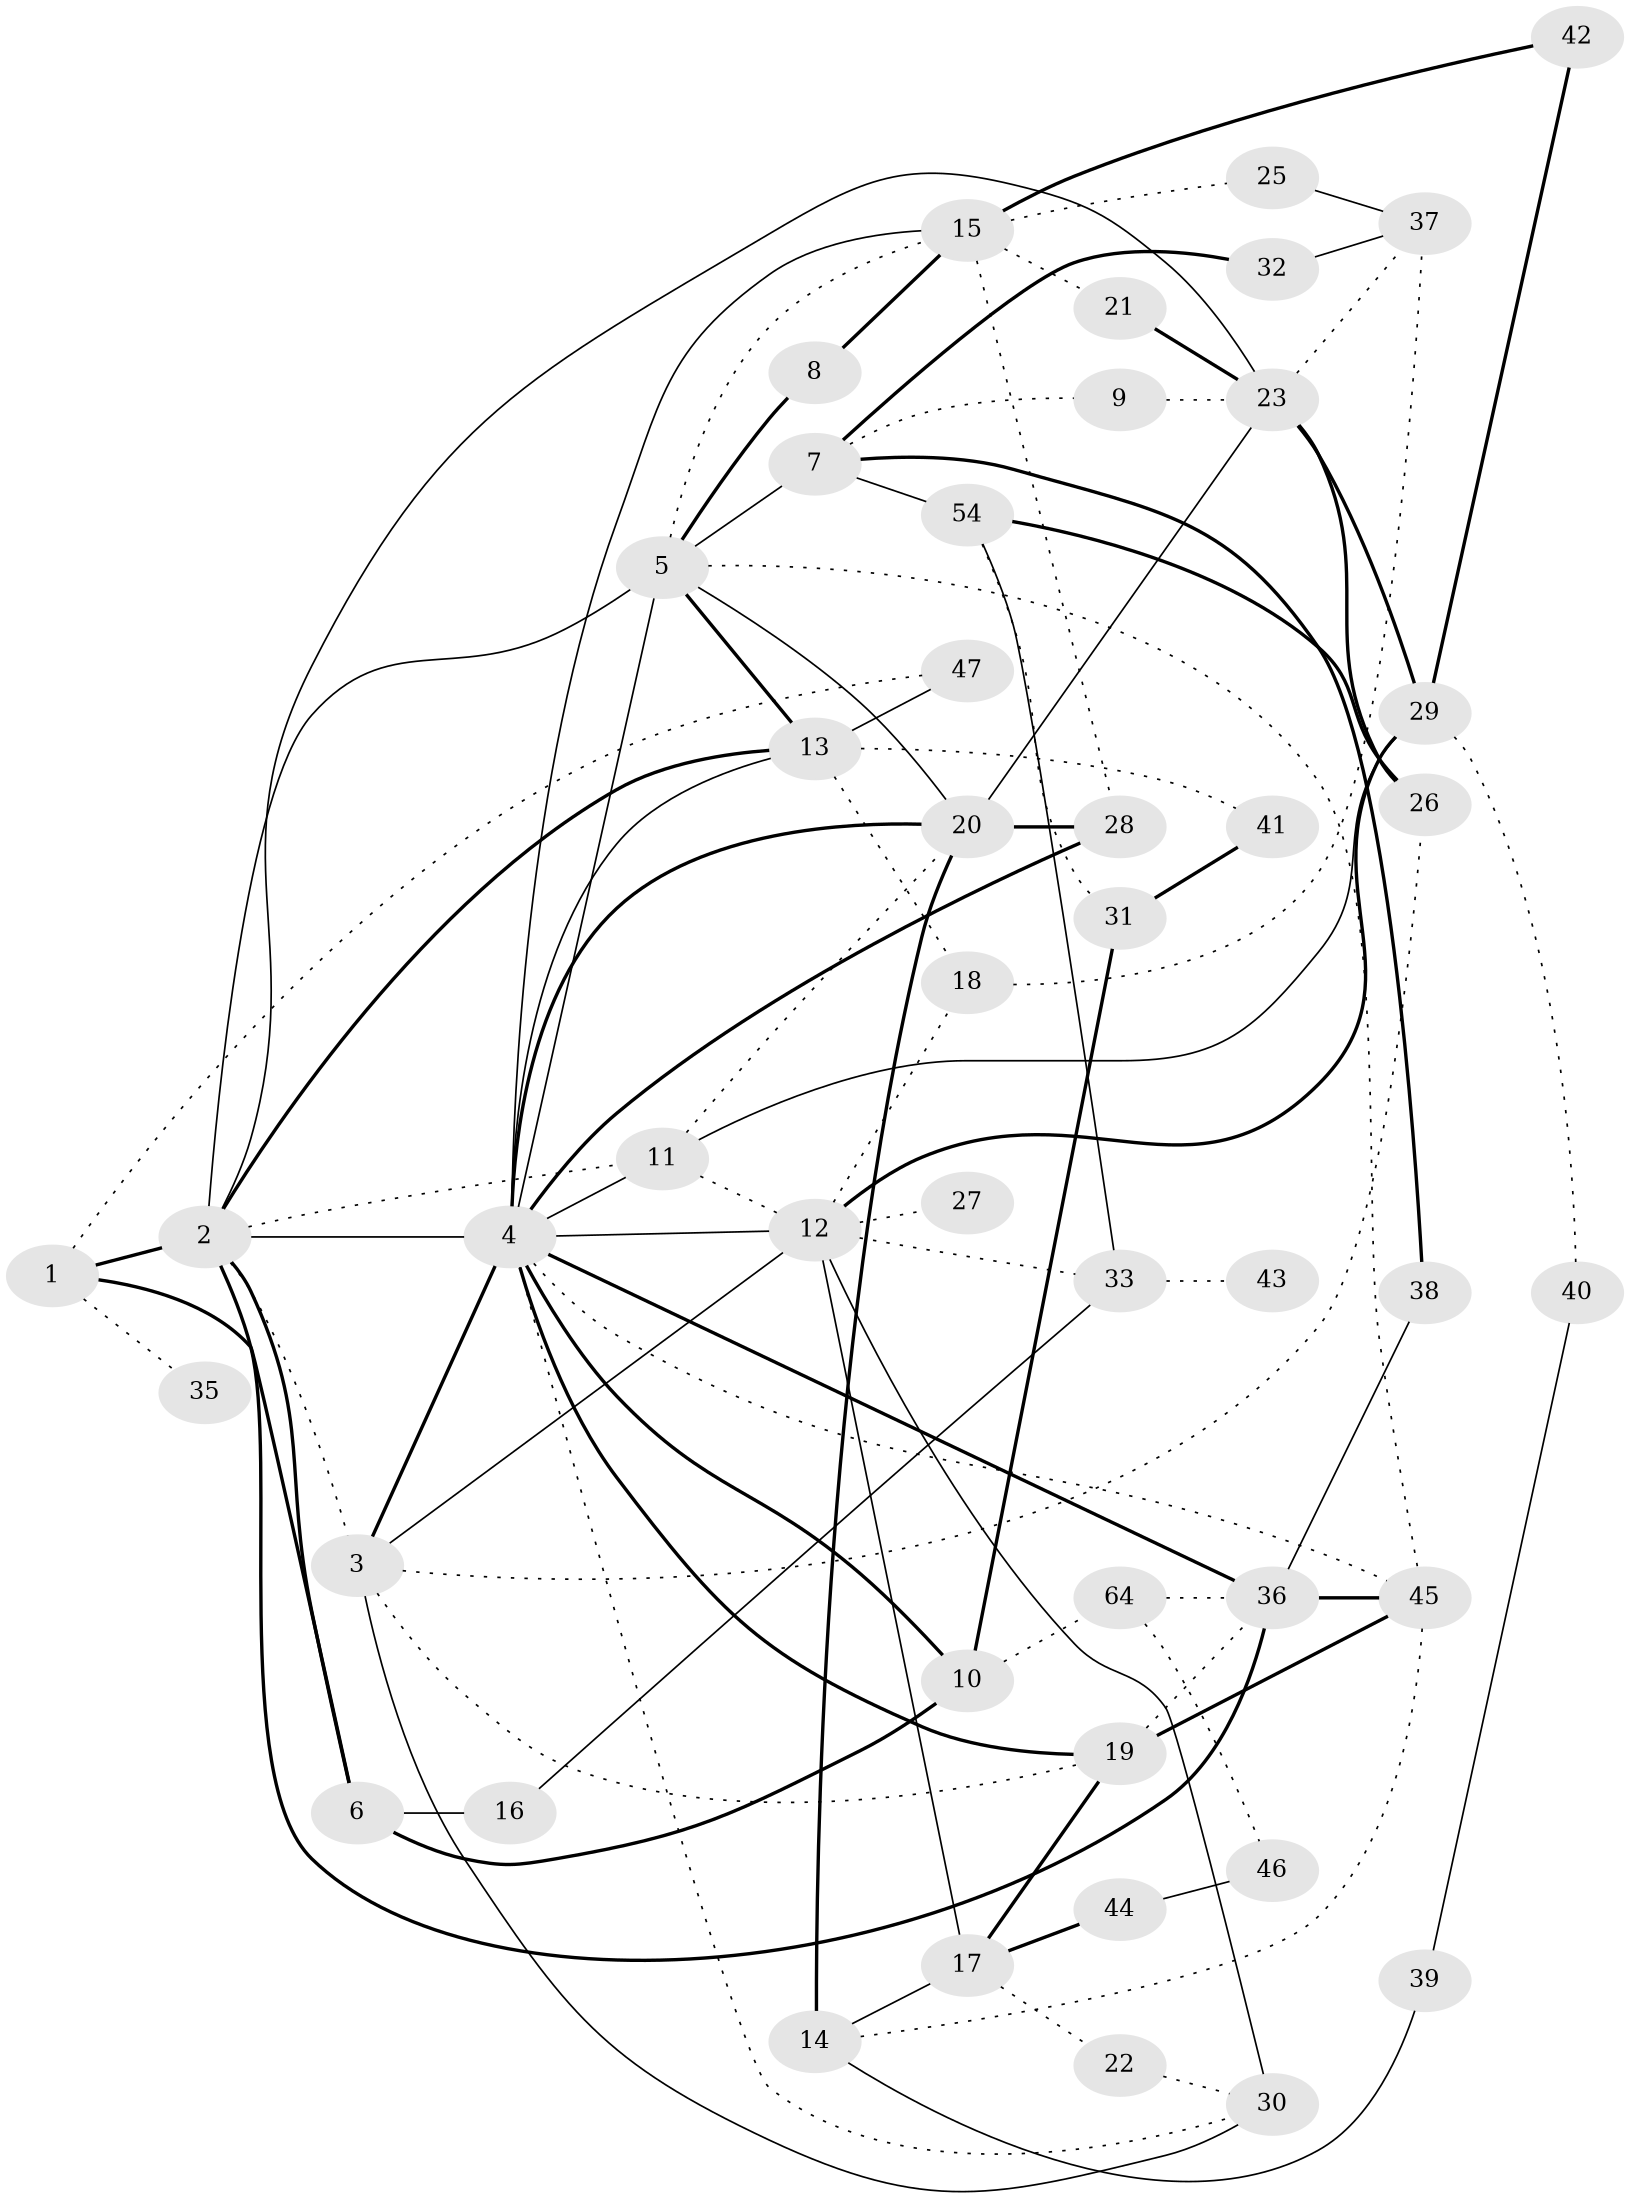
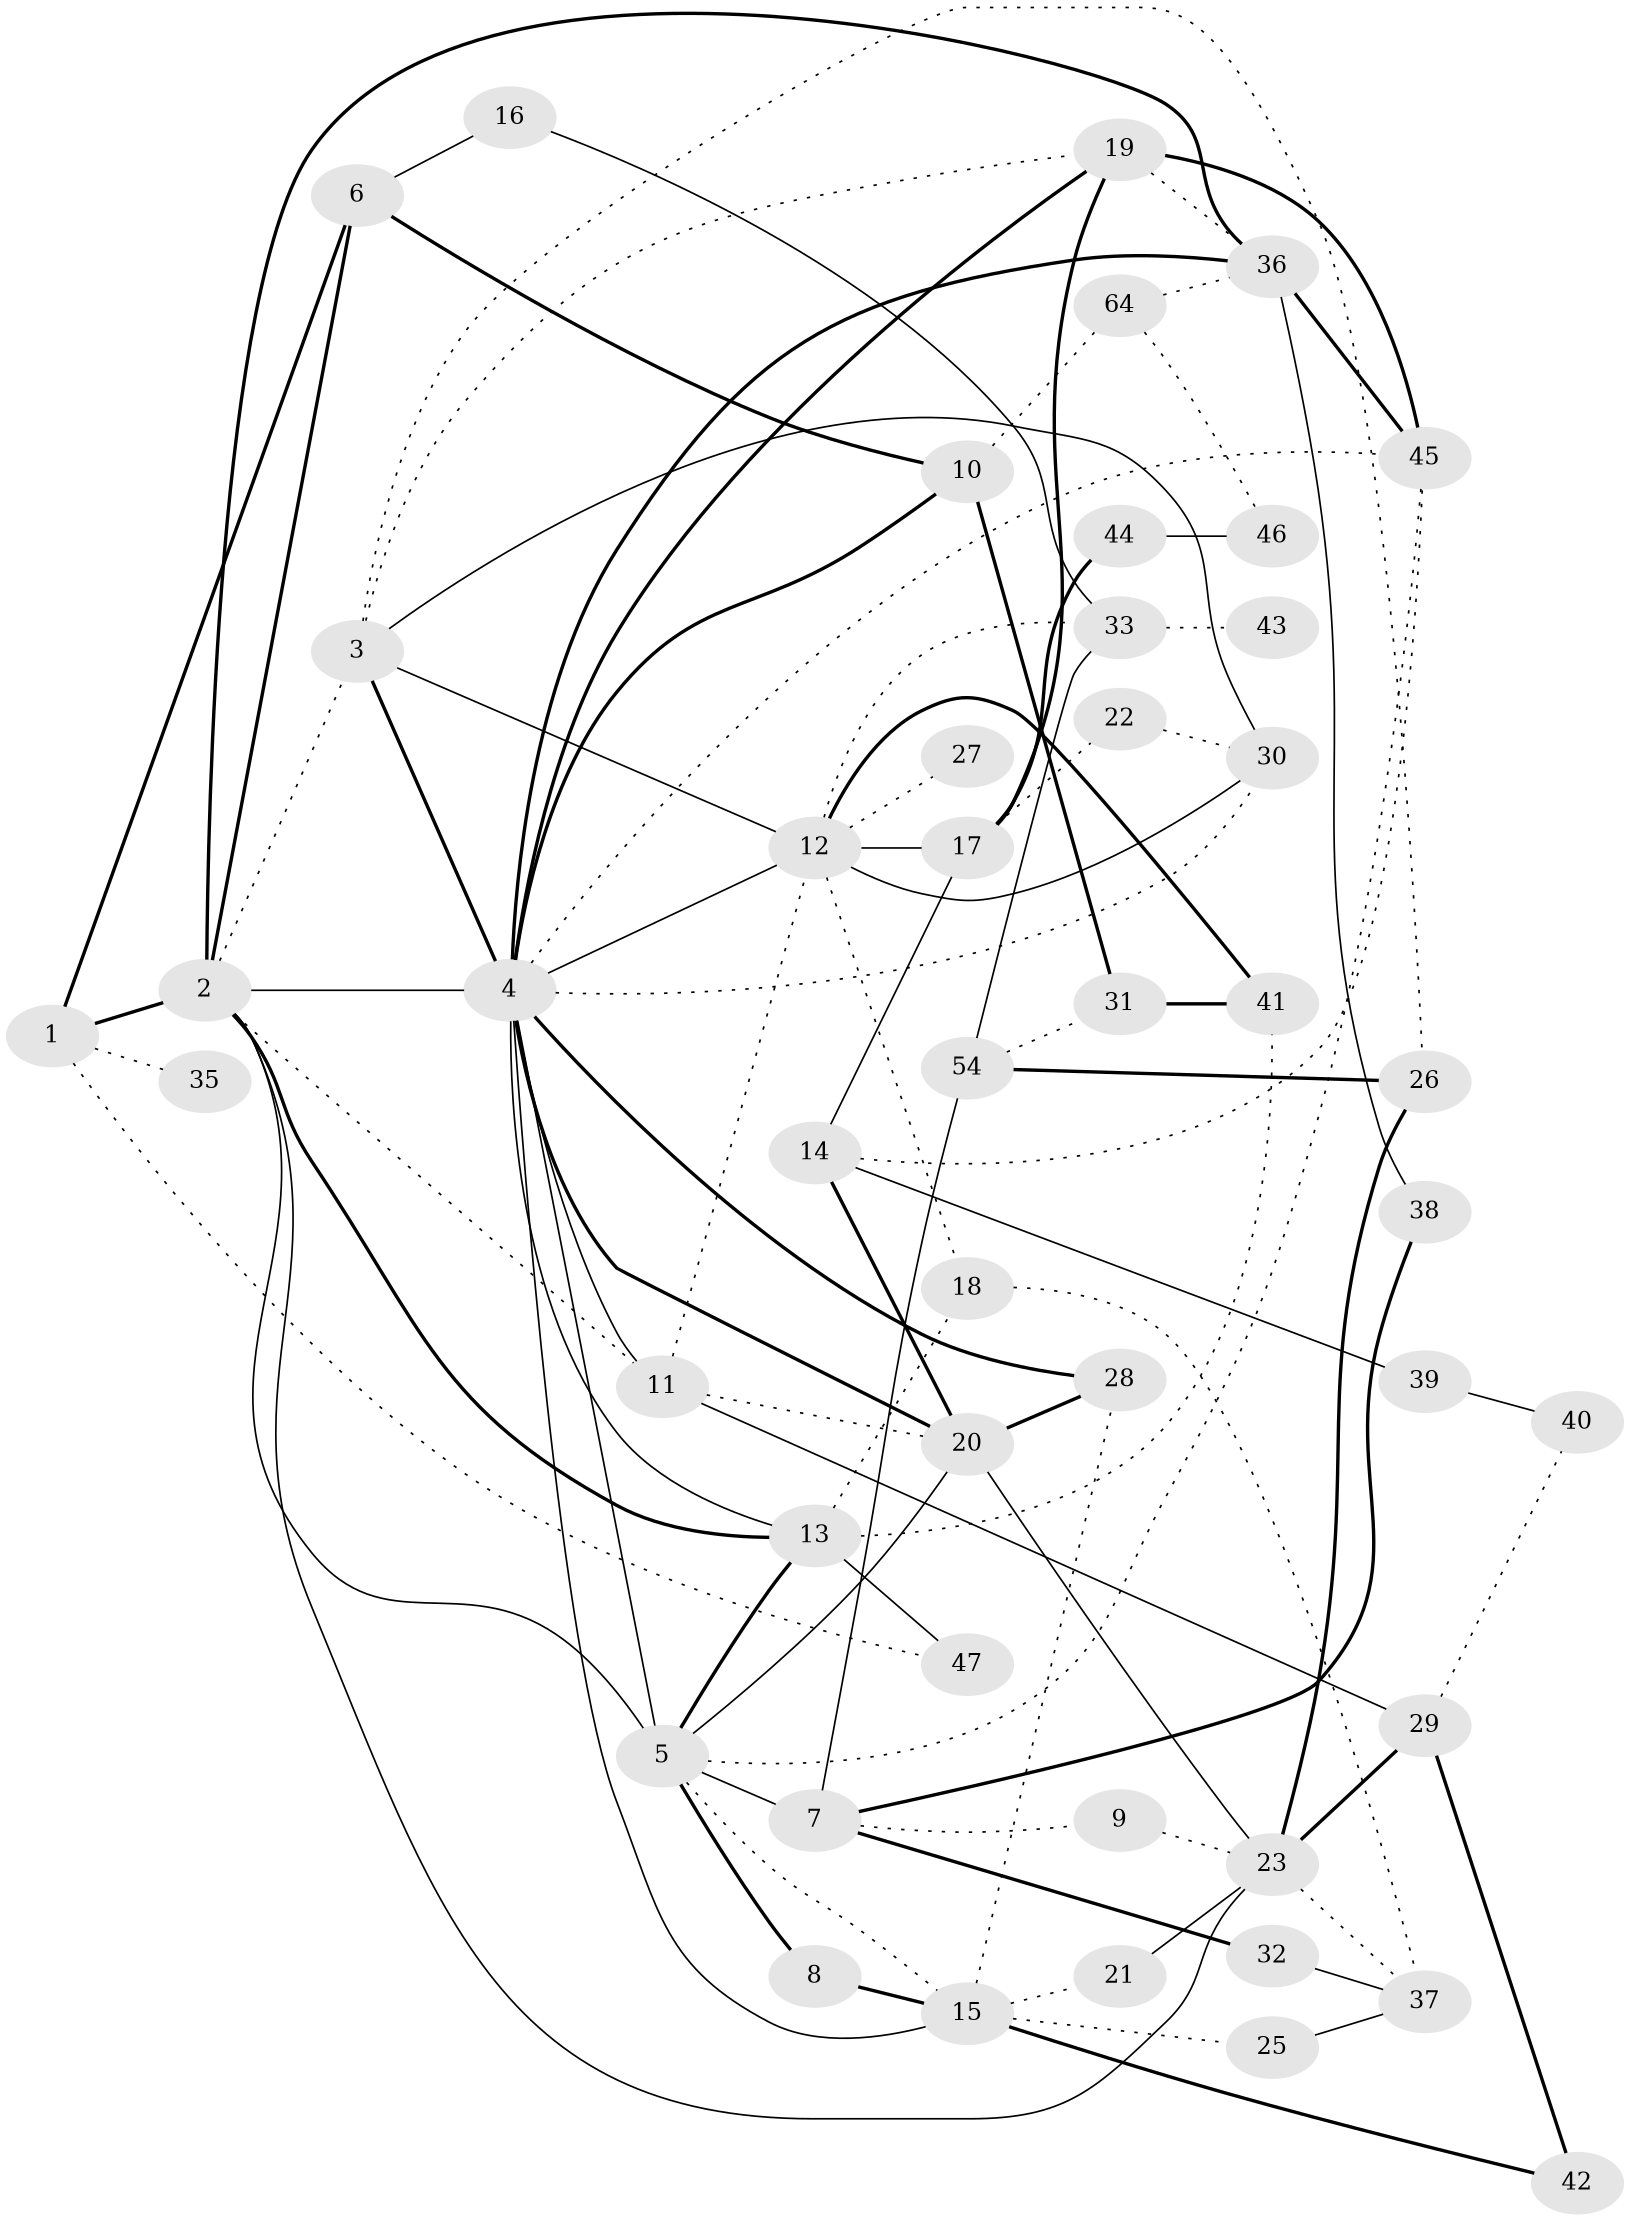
(1196, 354) -> (1196, 1920)
(1262, 1125) -> (1077, 772)
